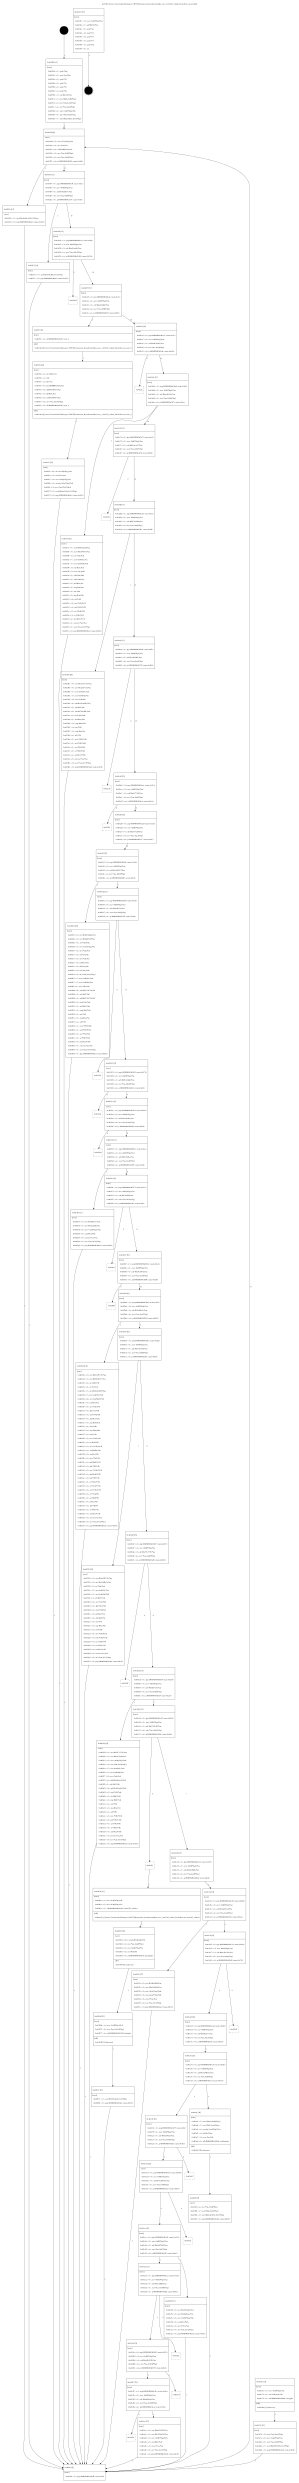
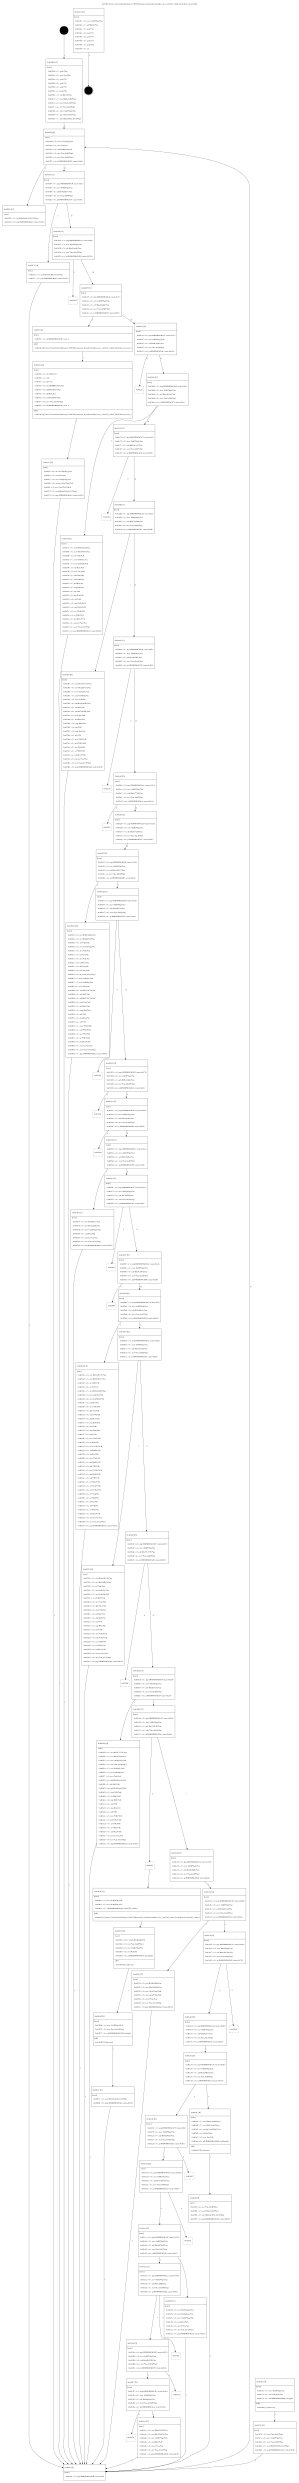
(24, 1361) -> none
